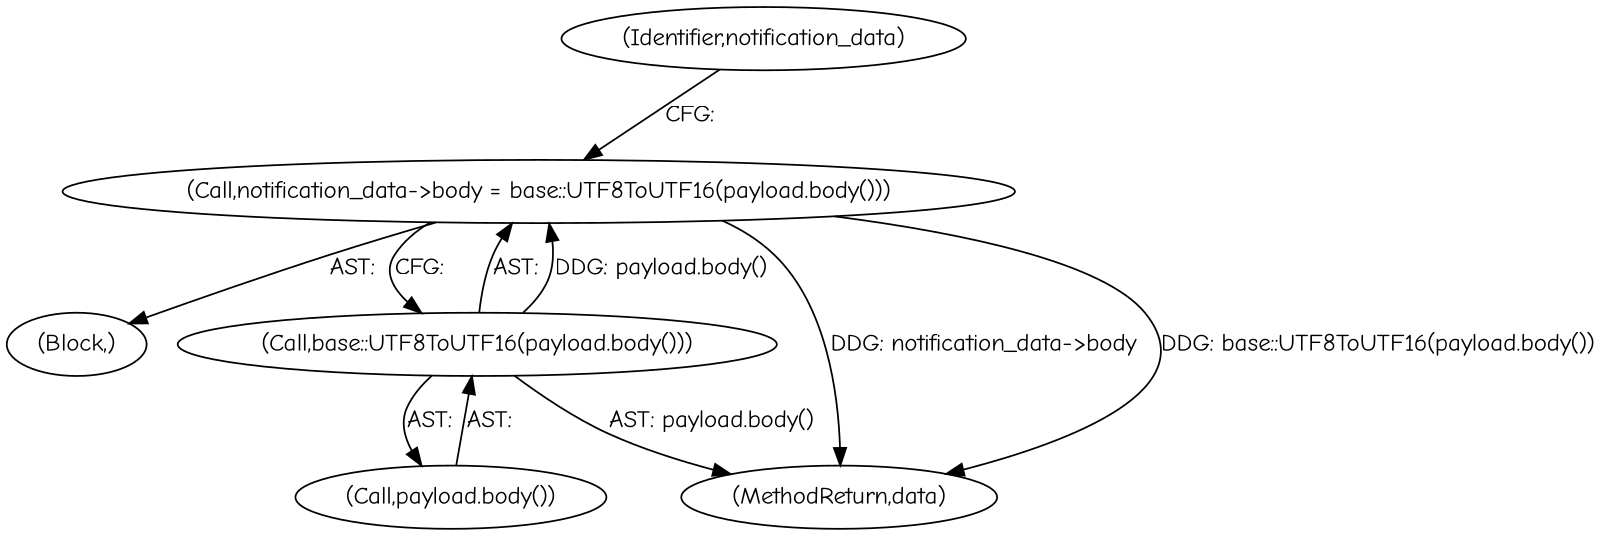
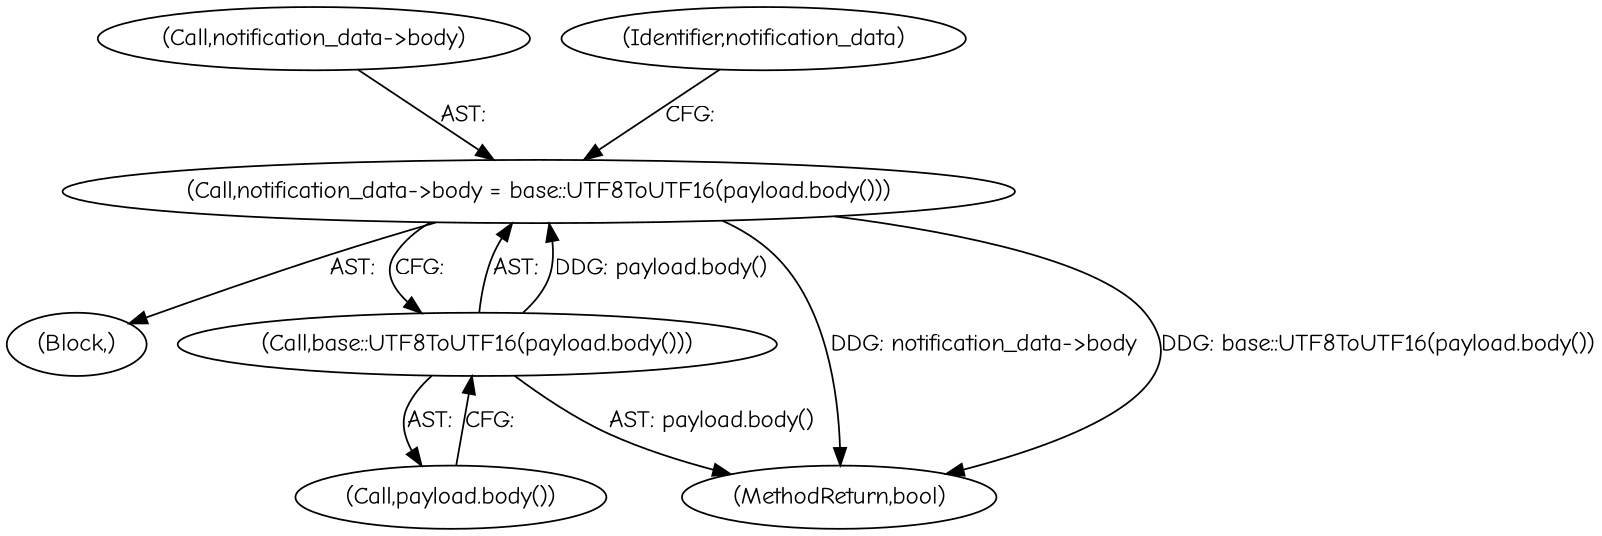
none -> (314, 39)
(494, 421) -> (494, 421)
(839, 497) -> (839, 497)
